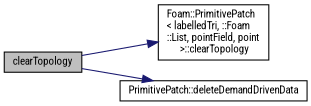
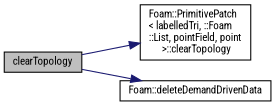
(214, 91) -> (196, 91)
